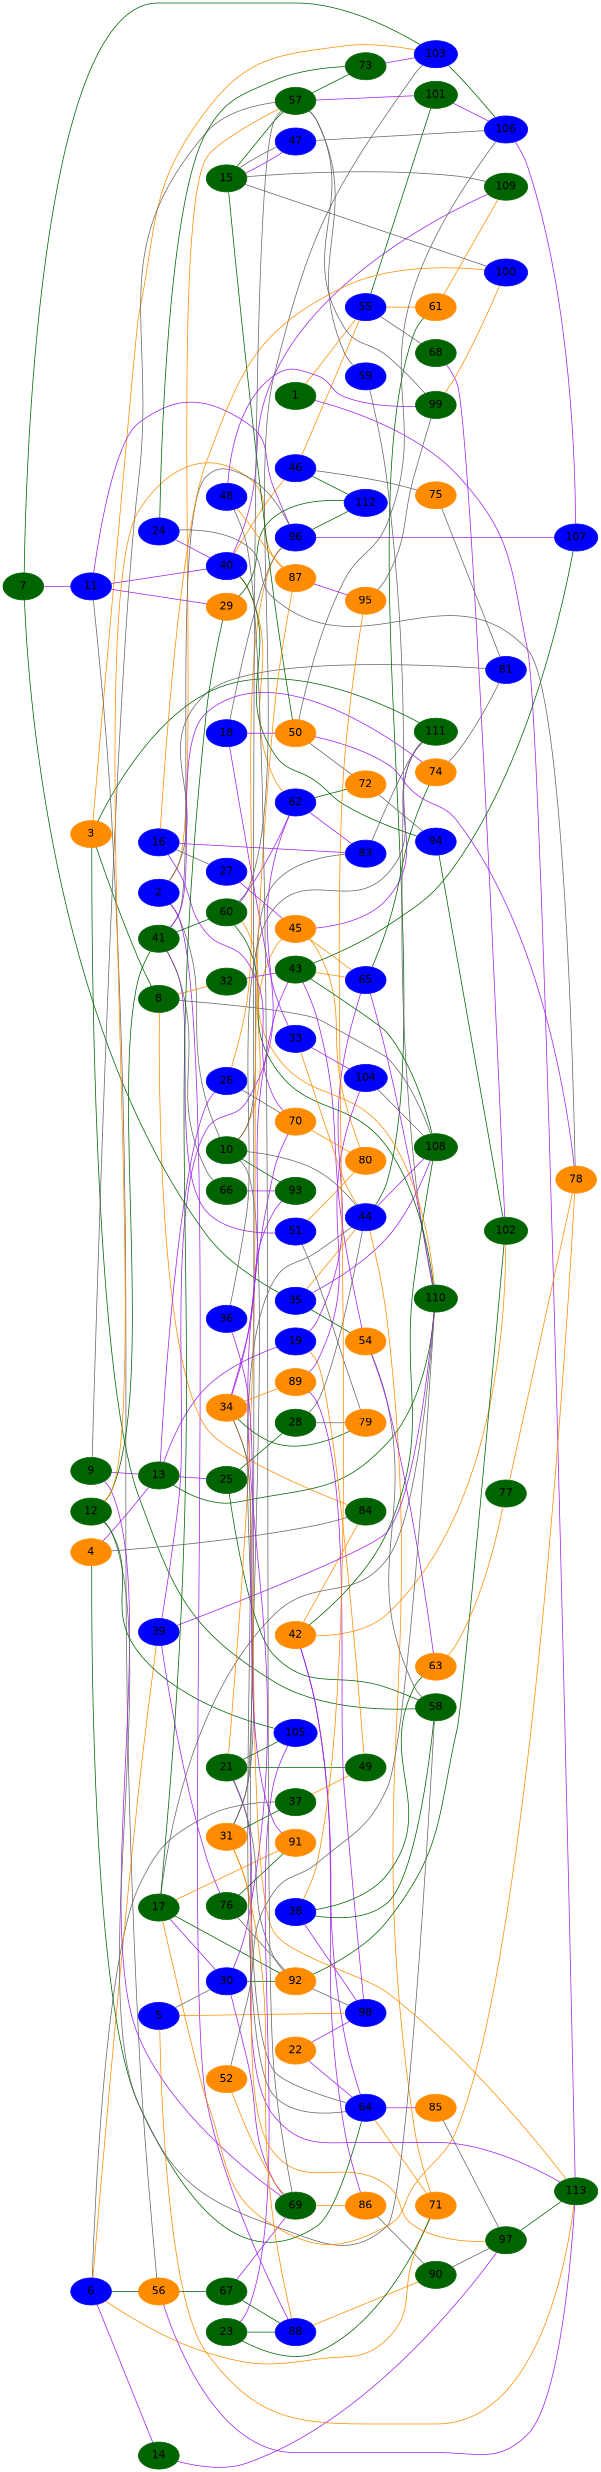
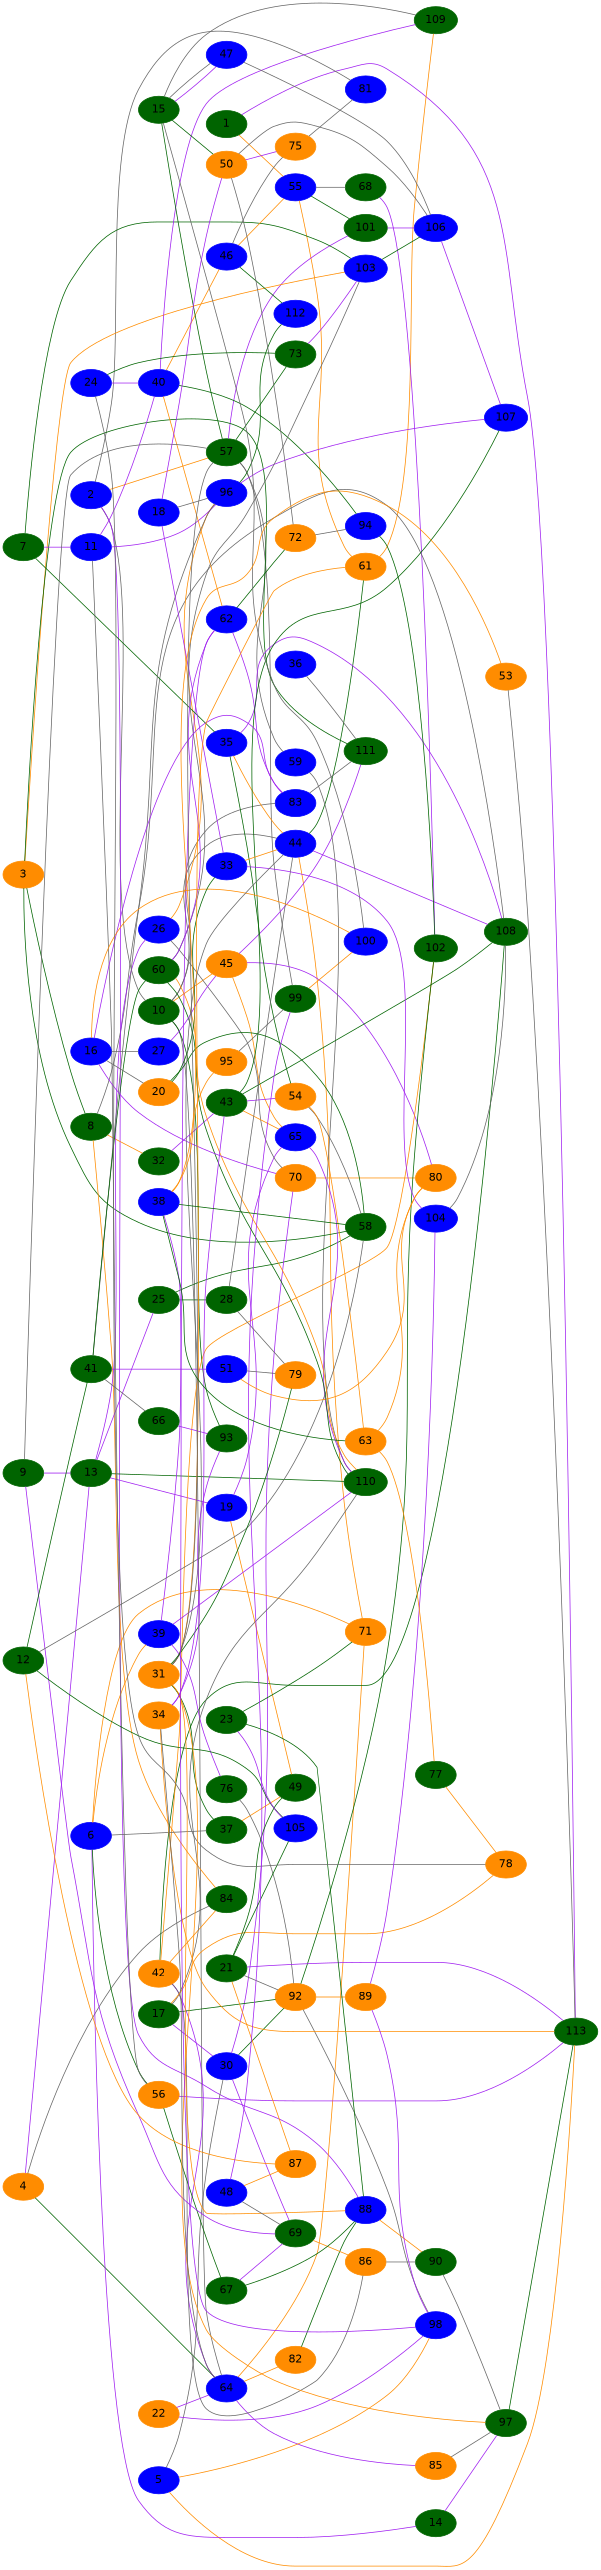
(331, 589) -> none
(227, 607) -> none
none -> (506, 677)
(436, 772) -> none
(507, 907) -> (256, 157)
(335, 1004) -> (369, 1031)
none -> (197, 1083)
none -> (159, 1092)
none -> (399, 1303)
(261, 1395) -> (331, 1997)
(291, 1446) -> (242, 1540)
(412, 1517) -> (344, 1265)
(296, 1843) -> none
(331, 1975) -> (190, 2331)
(227, 2079) -> none
none -> (296, 2360)
